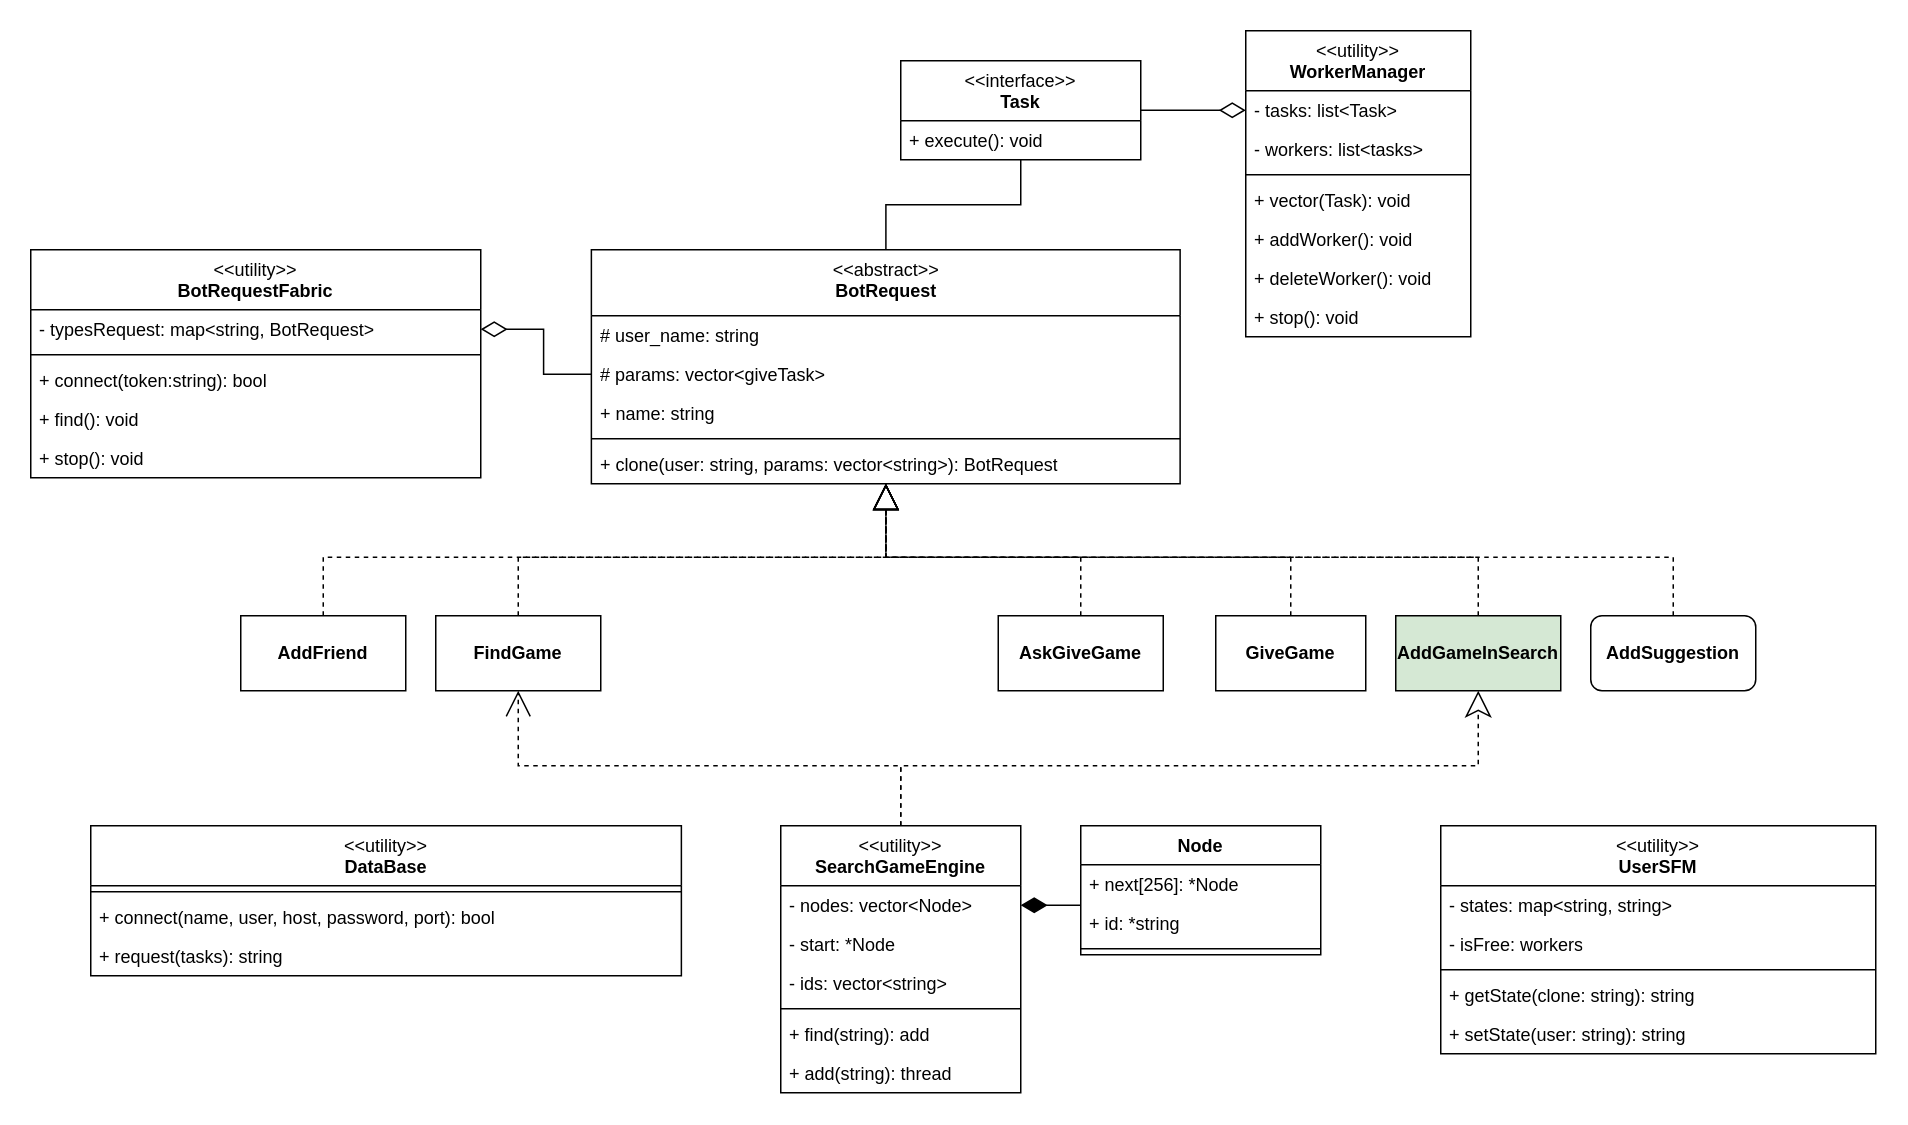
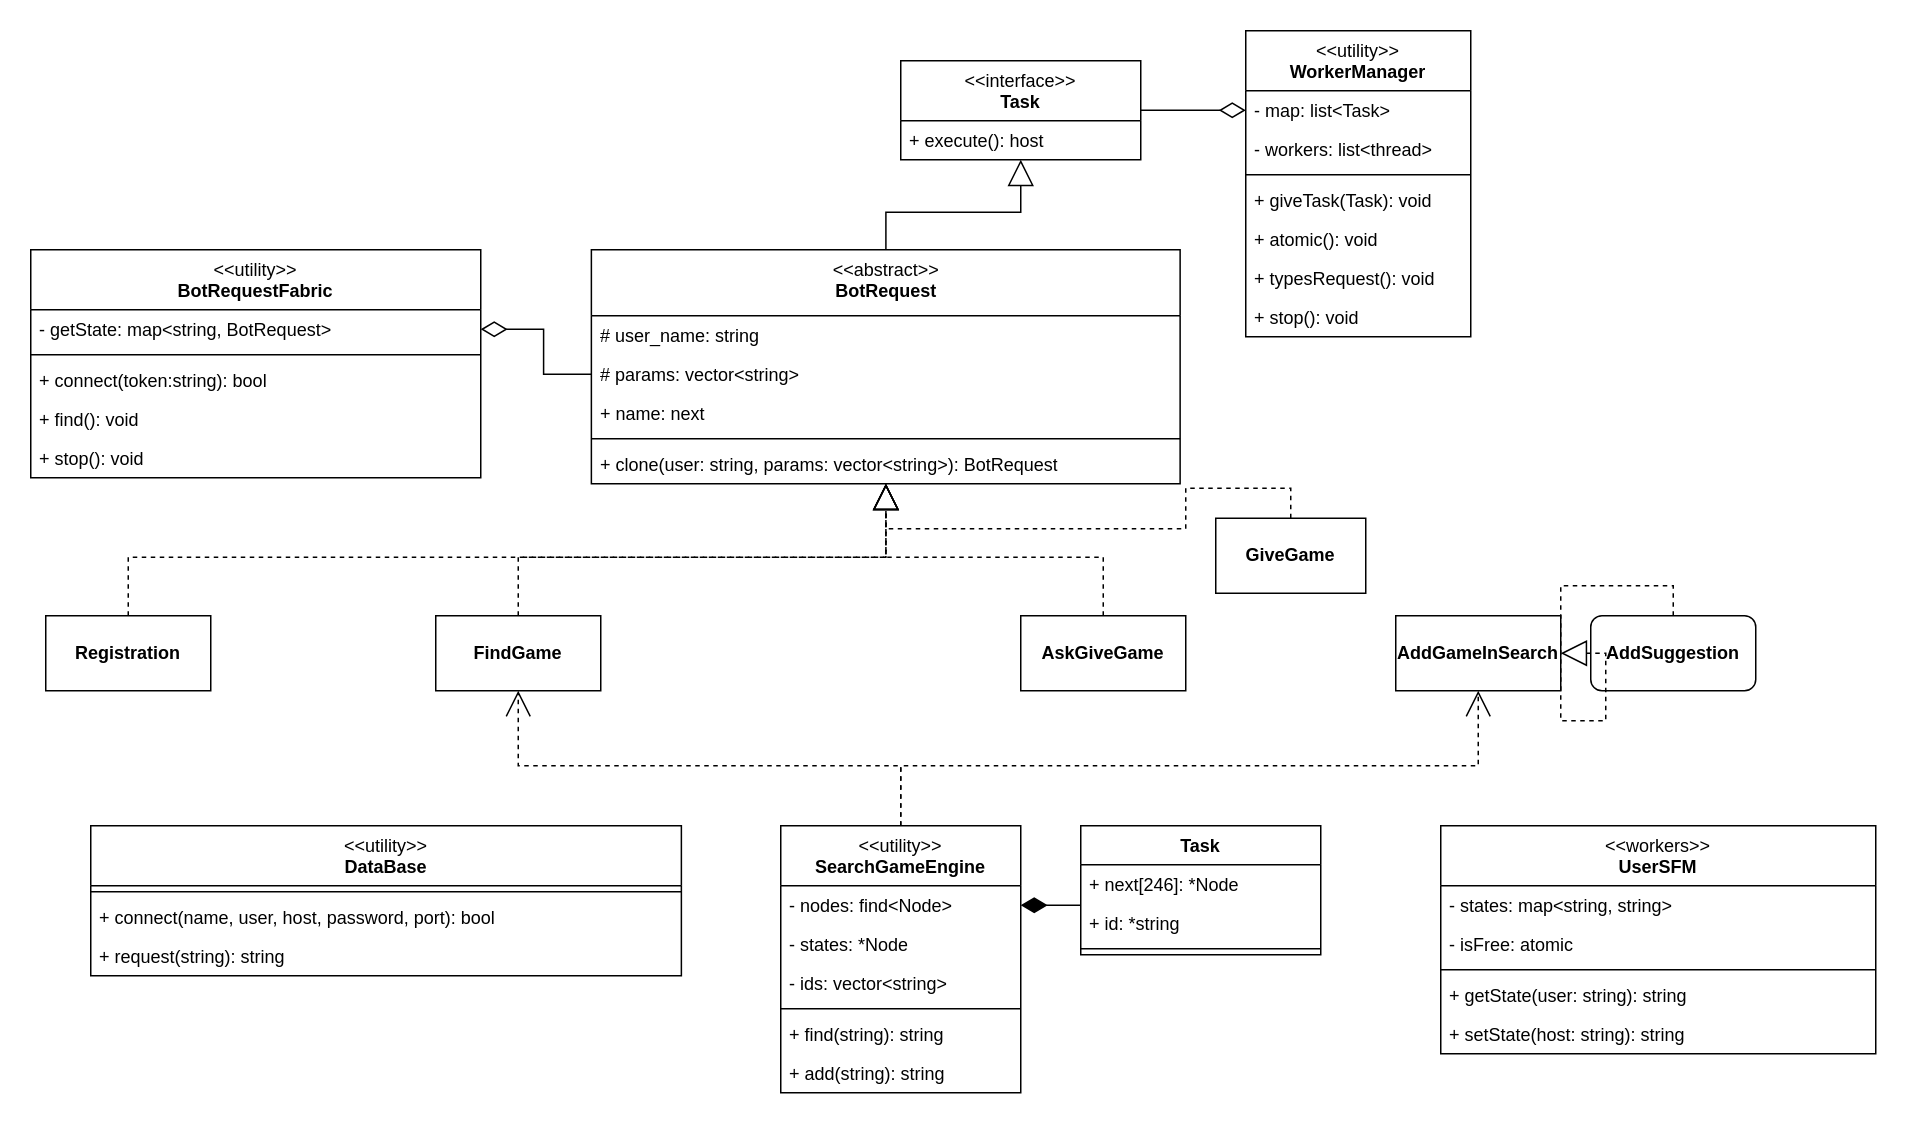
(1339, 112) -> (1329, 112)
(986, 142) -> (988, 142)
(1354, 151) -> (1359, 151)
(1021, 175) -> (1021, 186)
(1346, 202) -> (1354, 202)
(1341, 241) -> (1324, 241)
(1354, 280) -> (1356, 280)
(222, 331) -> (202, 331)
(722, 376) -> (712, 376)
(662, 415) -> (654, 415)
none -> (195, 557)
(1591, 557) -> (1606, 715)
(1478, 588) -> none
(323, 589) -> none
none -> (128, 653)
(323, 653) -> none
(1081, 653) -> (1103, 653)
(1291, 653) -> (1291, 556)
(1478, 653) -> (1478, 653)
(1478, 712) -> (1478, 704)
(1201, 847) -> (1201, 847)
(1658, 858) -> (1658, 858)
(1173, 886) -> (1173, 886)
(889, 907) -> (876, 907)
(853, 946) -> (858, 946)
(1526, 946) -> (1519, 946)
(211, 958) -> (214, 958)
(1597, 997) -> (1595, 997)
(874, 1036) -> (887, 1036)
(1595, 1036) -> (1595, 1036)
(886, 1075) -> (884, 1075)
